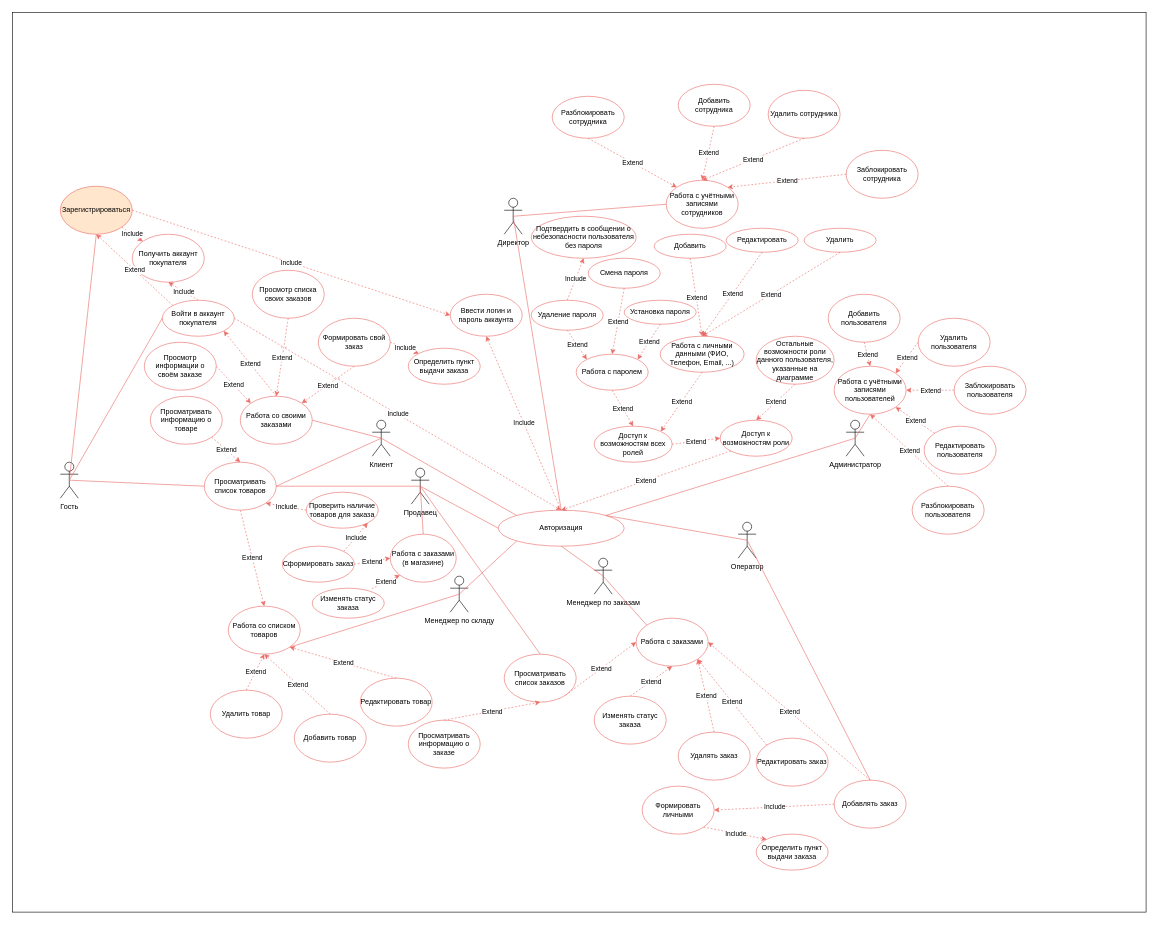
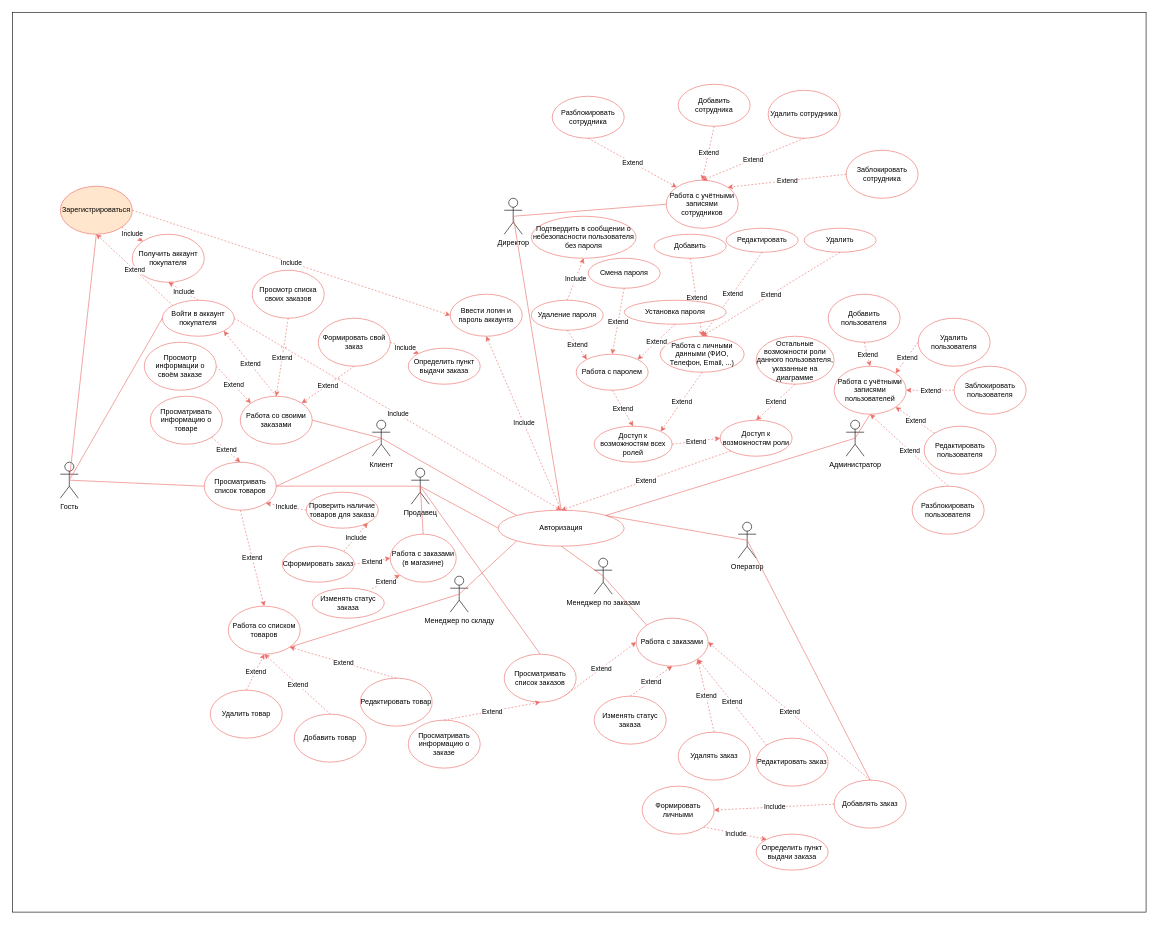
(660, 312) -> (675, 312)
